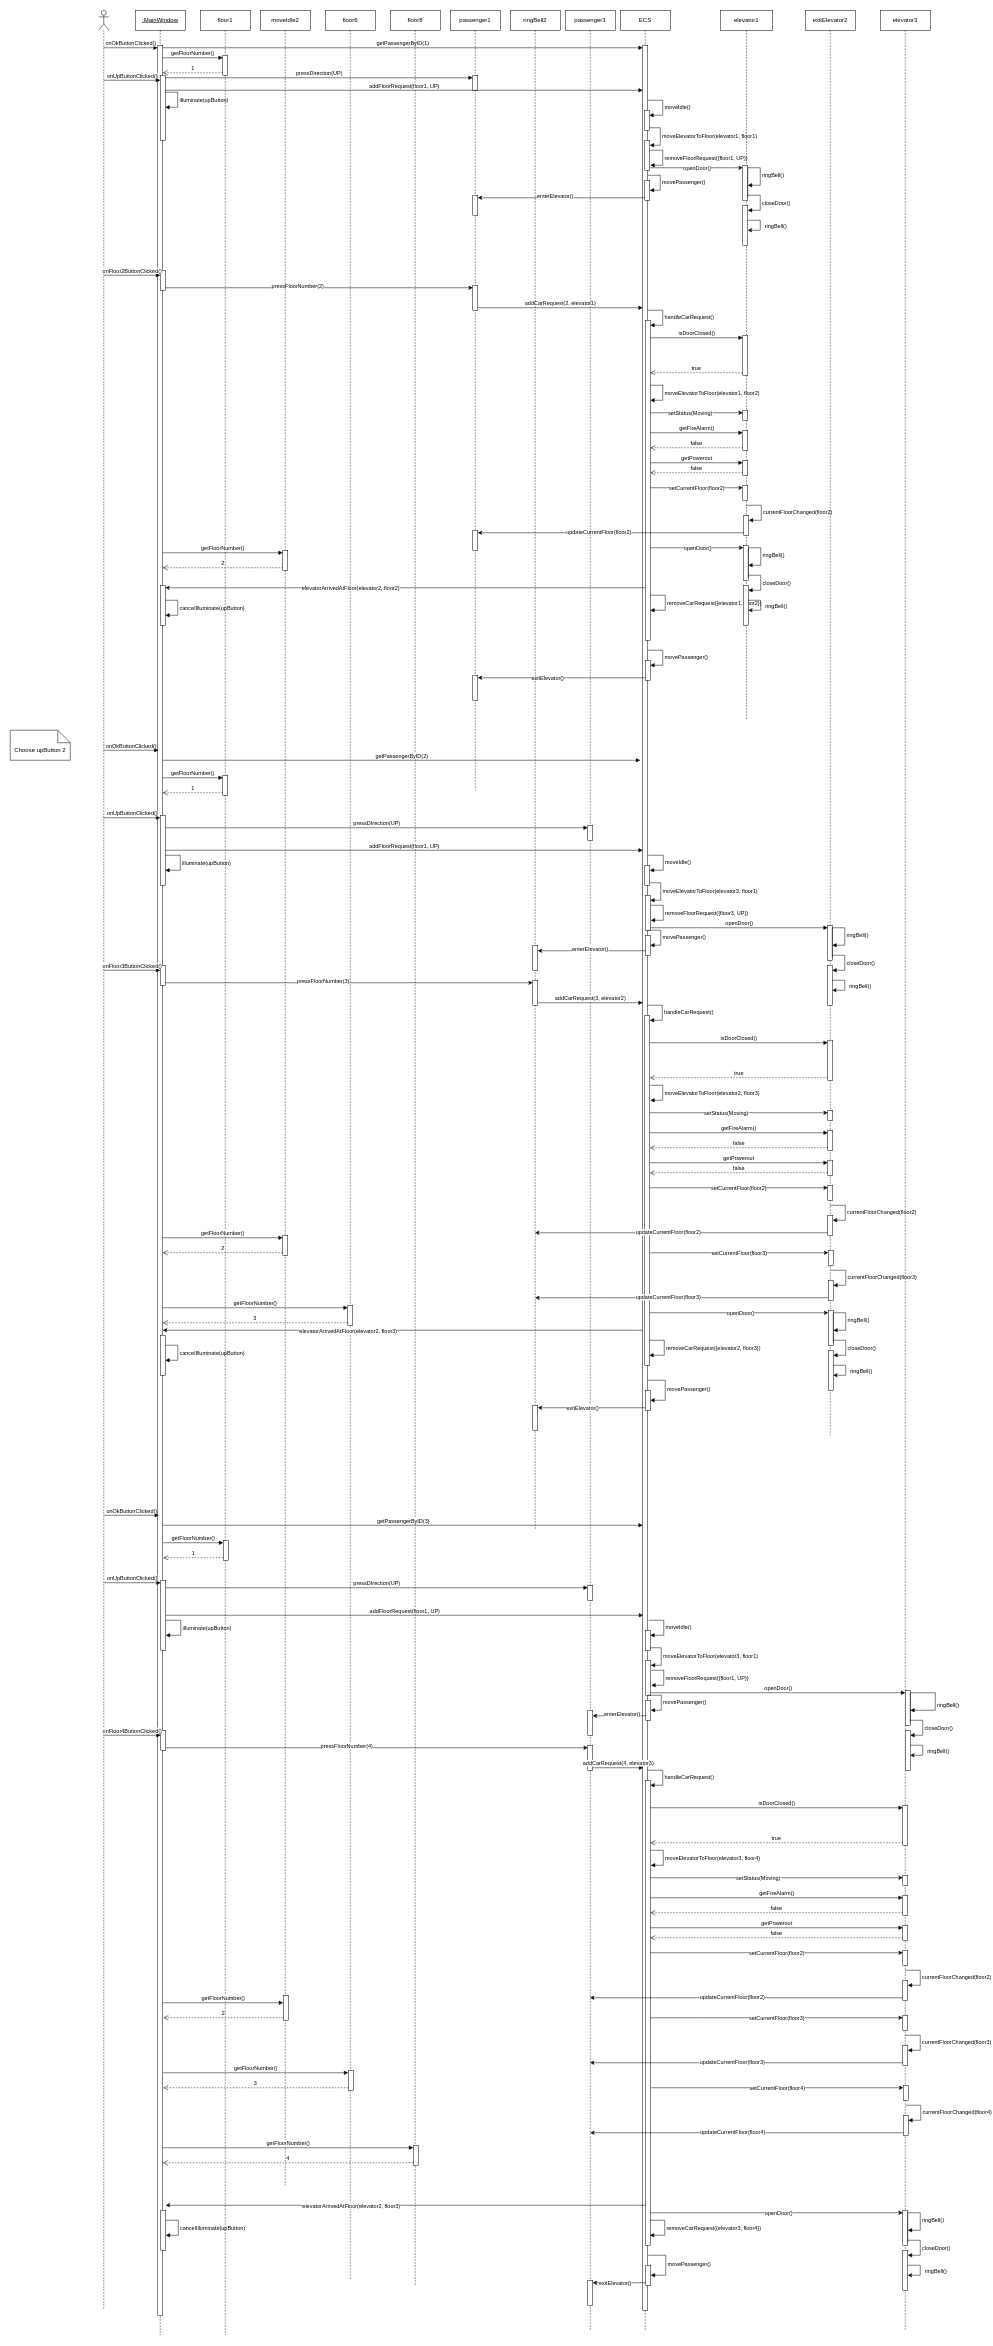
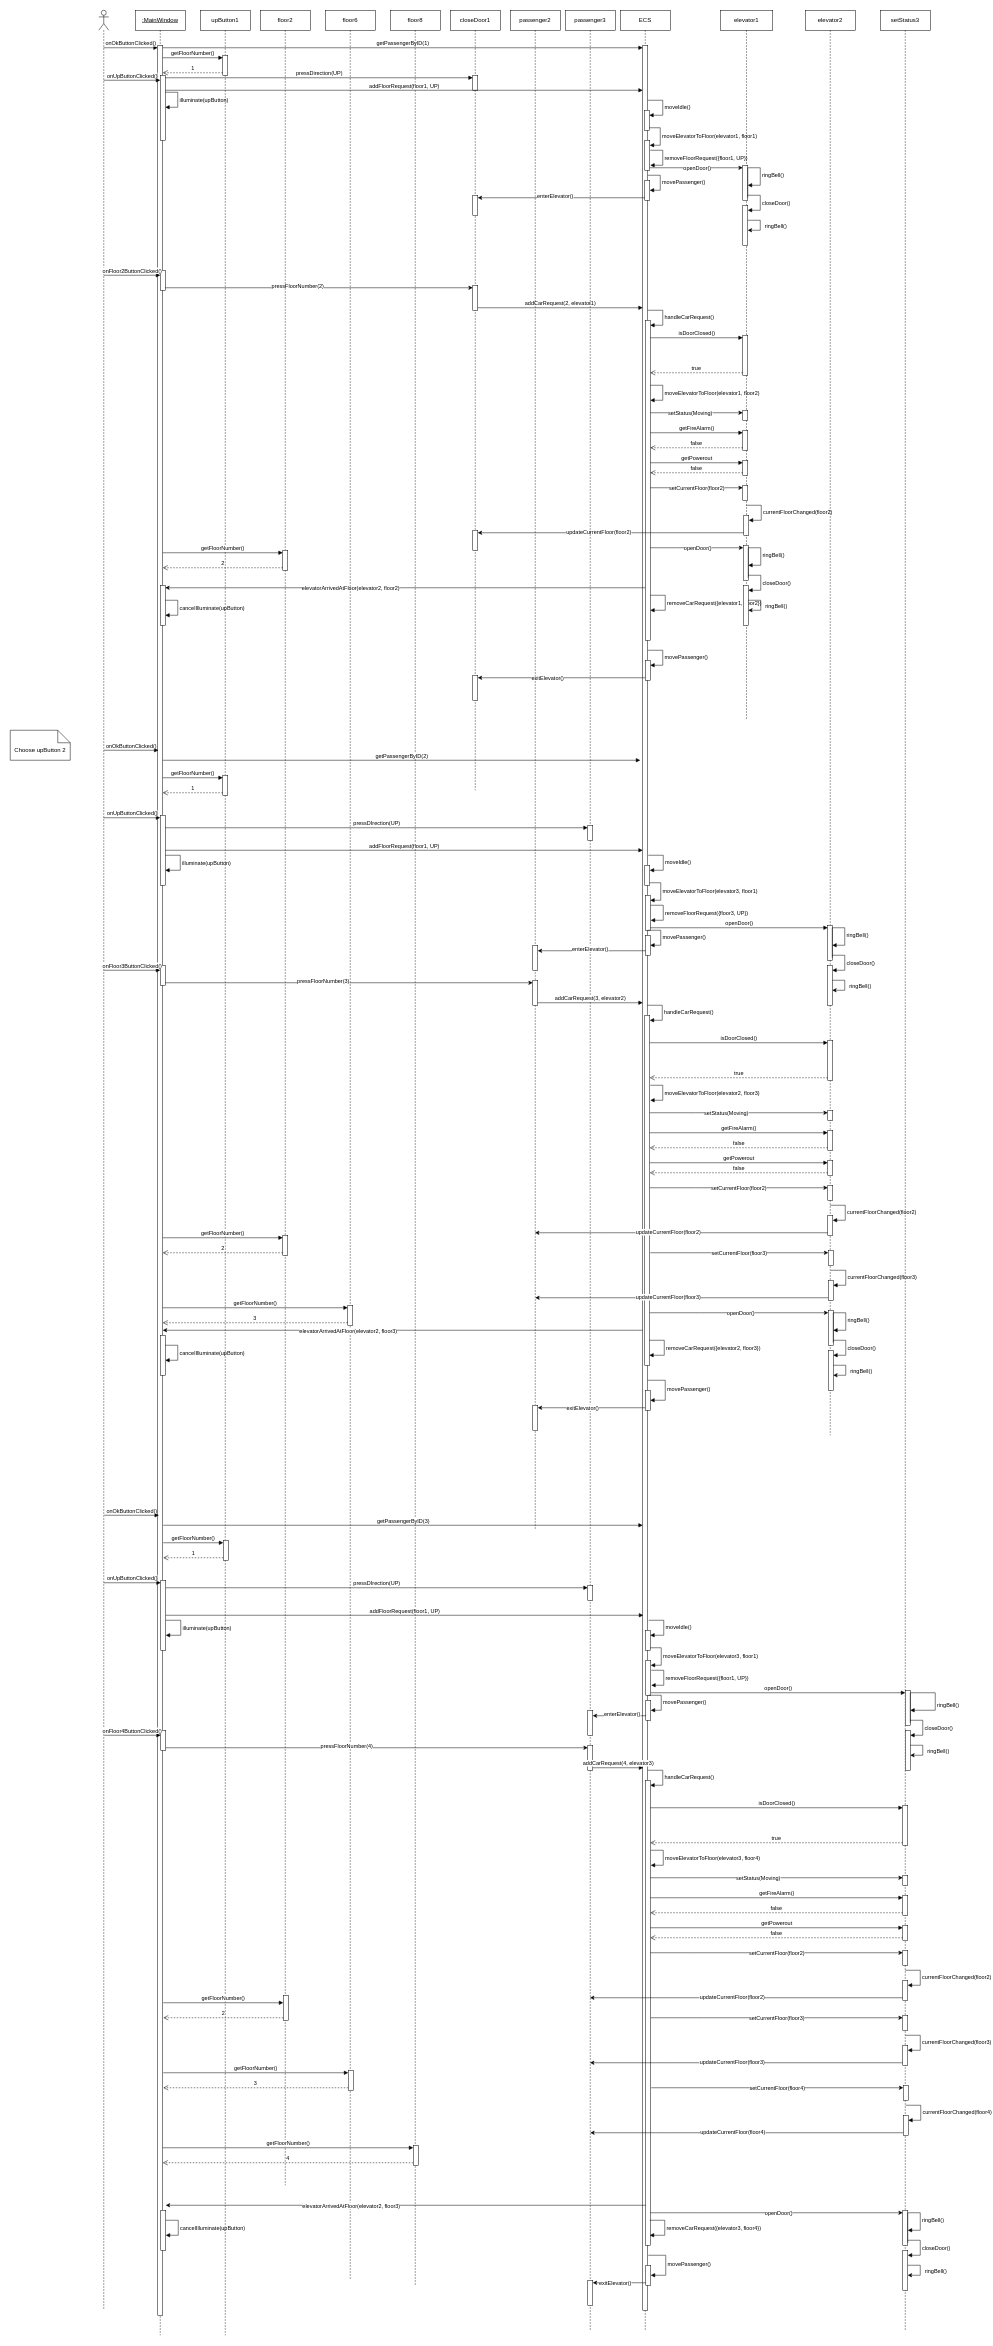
(225, 20) -> (225, 20)
(285, 20) -> (285, 20)
(475, 20) -> (475, 20)
(535, 20) -> (535, 20)
(830, 20) -> (830, 20)
(905, 20) -> (905, 20)
